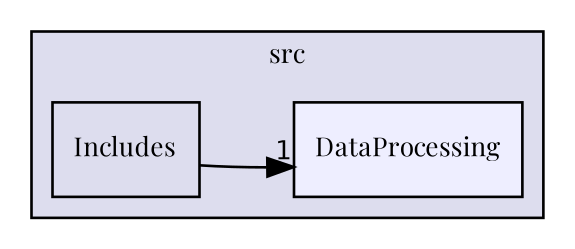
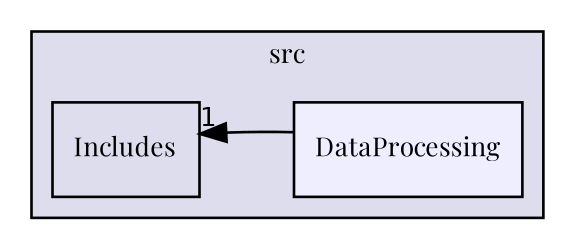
(233, 167) -> (260, 132)
